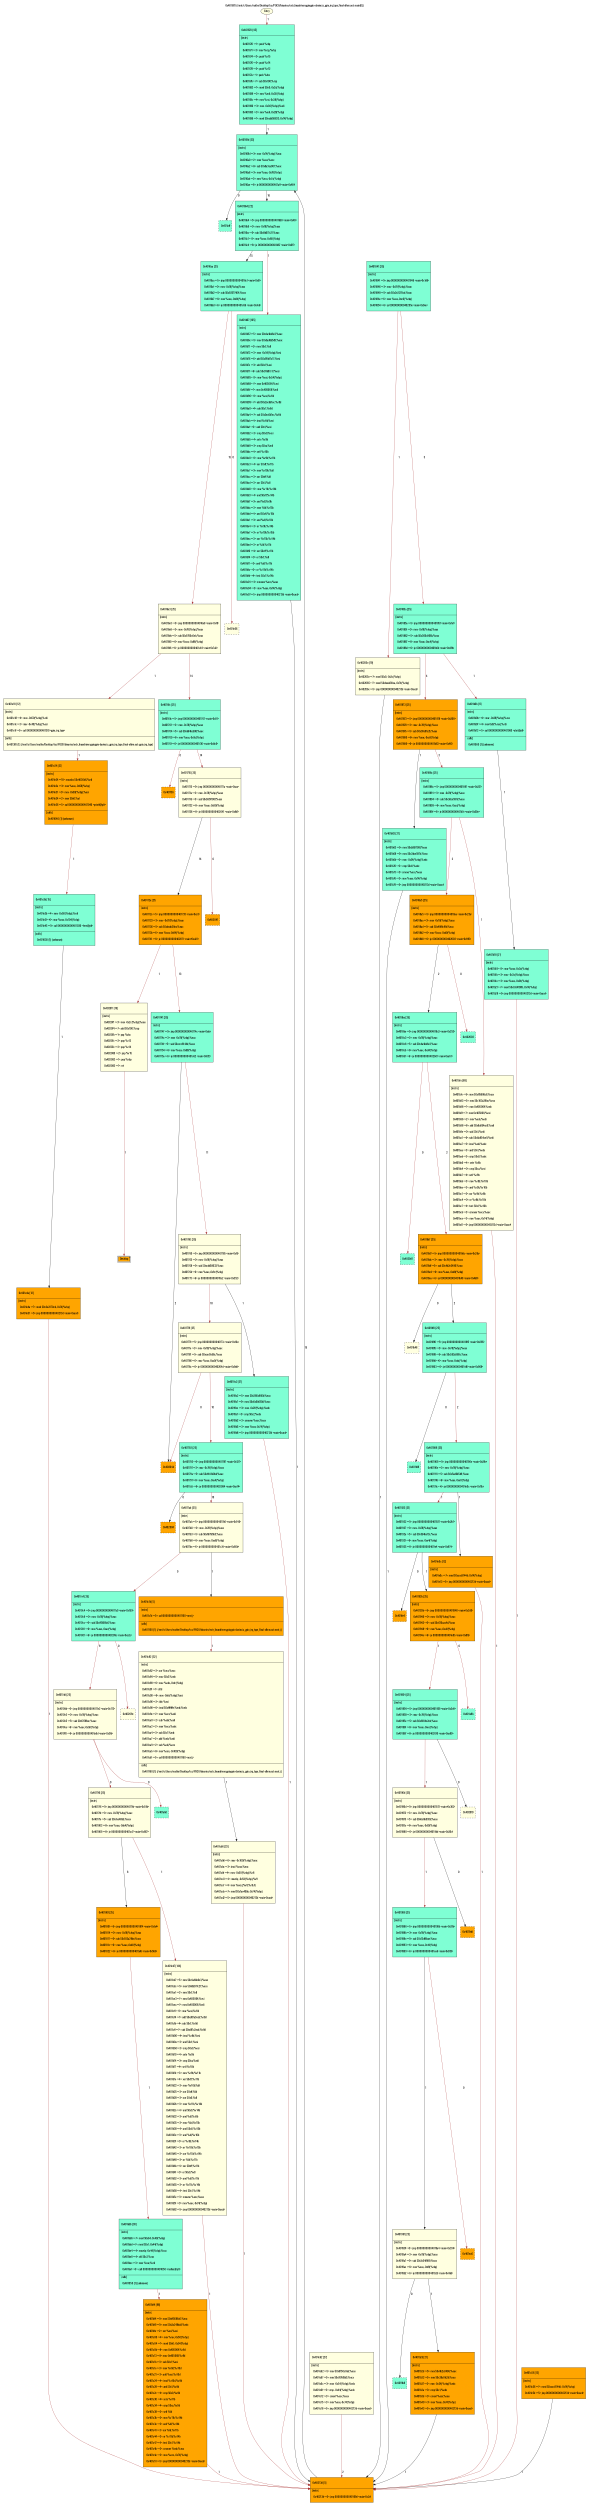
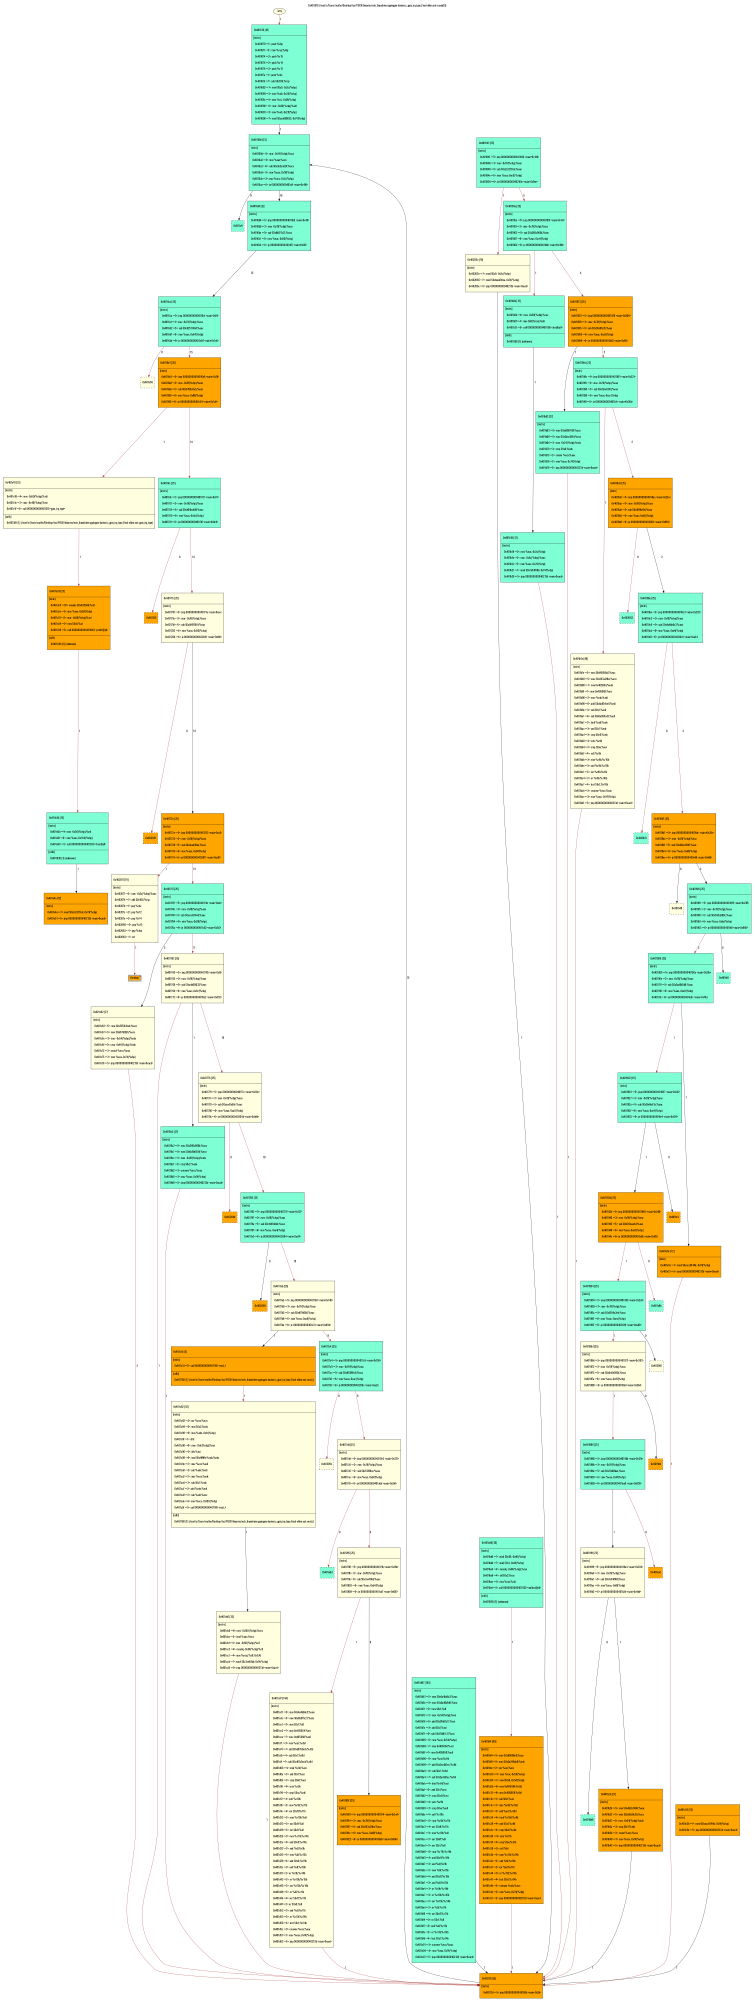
(267, 282) -> none
(190, 629) -> (190, 382)
(175, 1261) -> (154, 968)
(387, 1687) -> (568, 1230)
(48, 2003) -> (158, 1643)
(139, 2087) -> none
